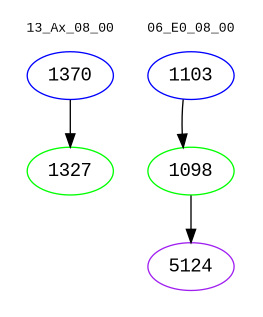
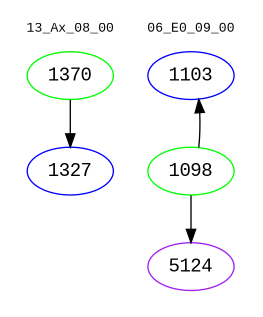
(192, 29) -> (192, 29)
(70, 76) -> (70, 76)
(182, 117) -> (200, 130)
(70, 171) -> (70, 171)
